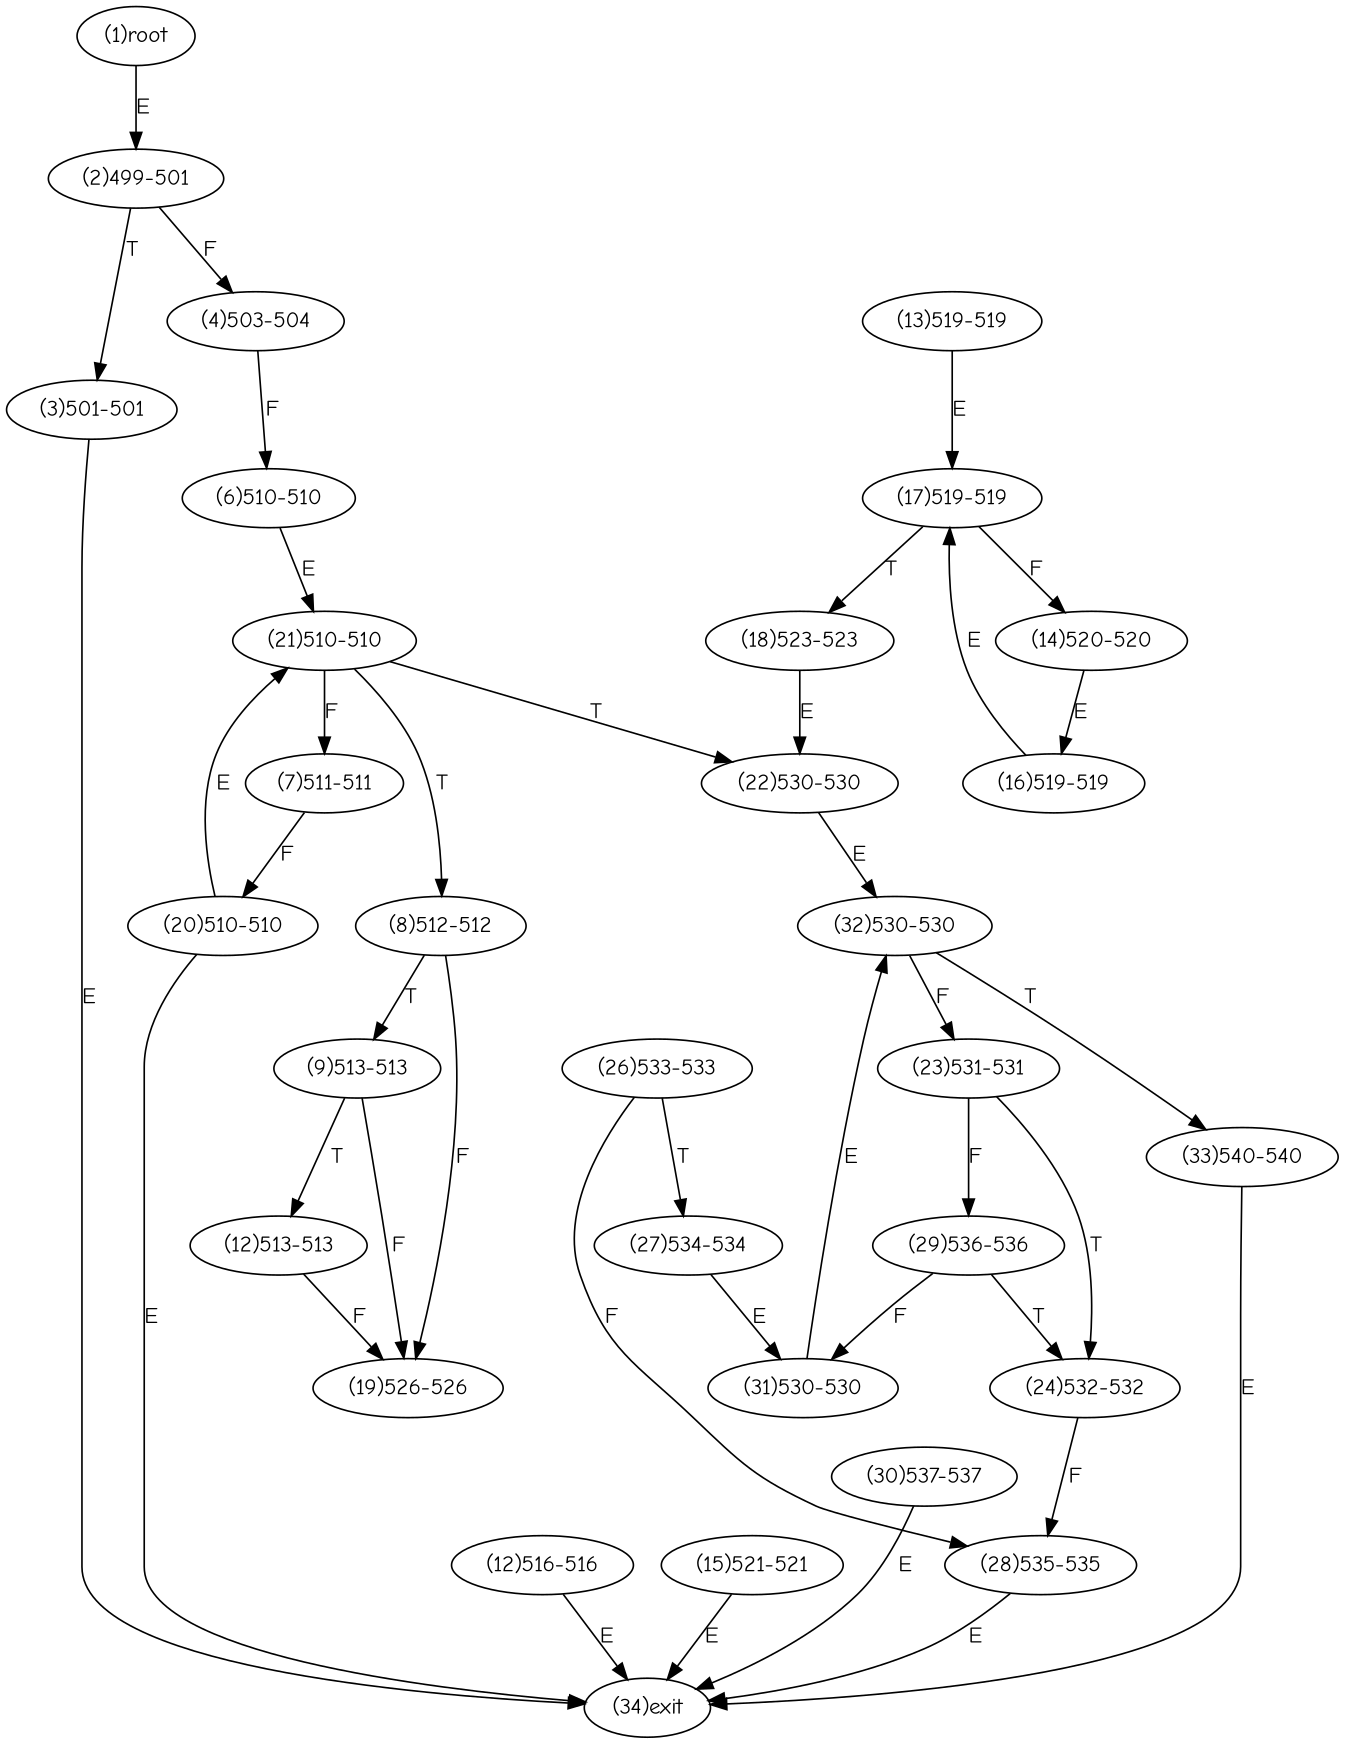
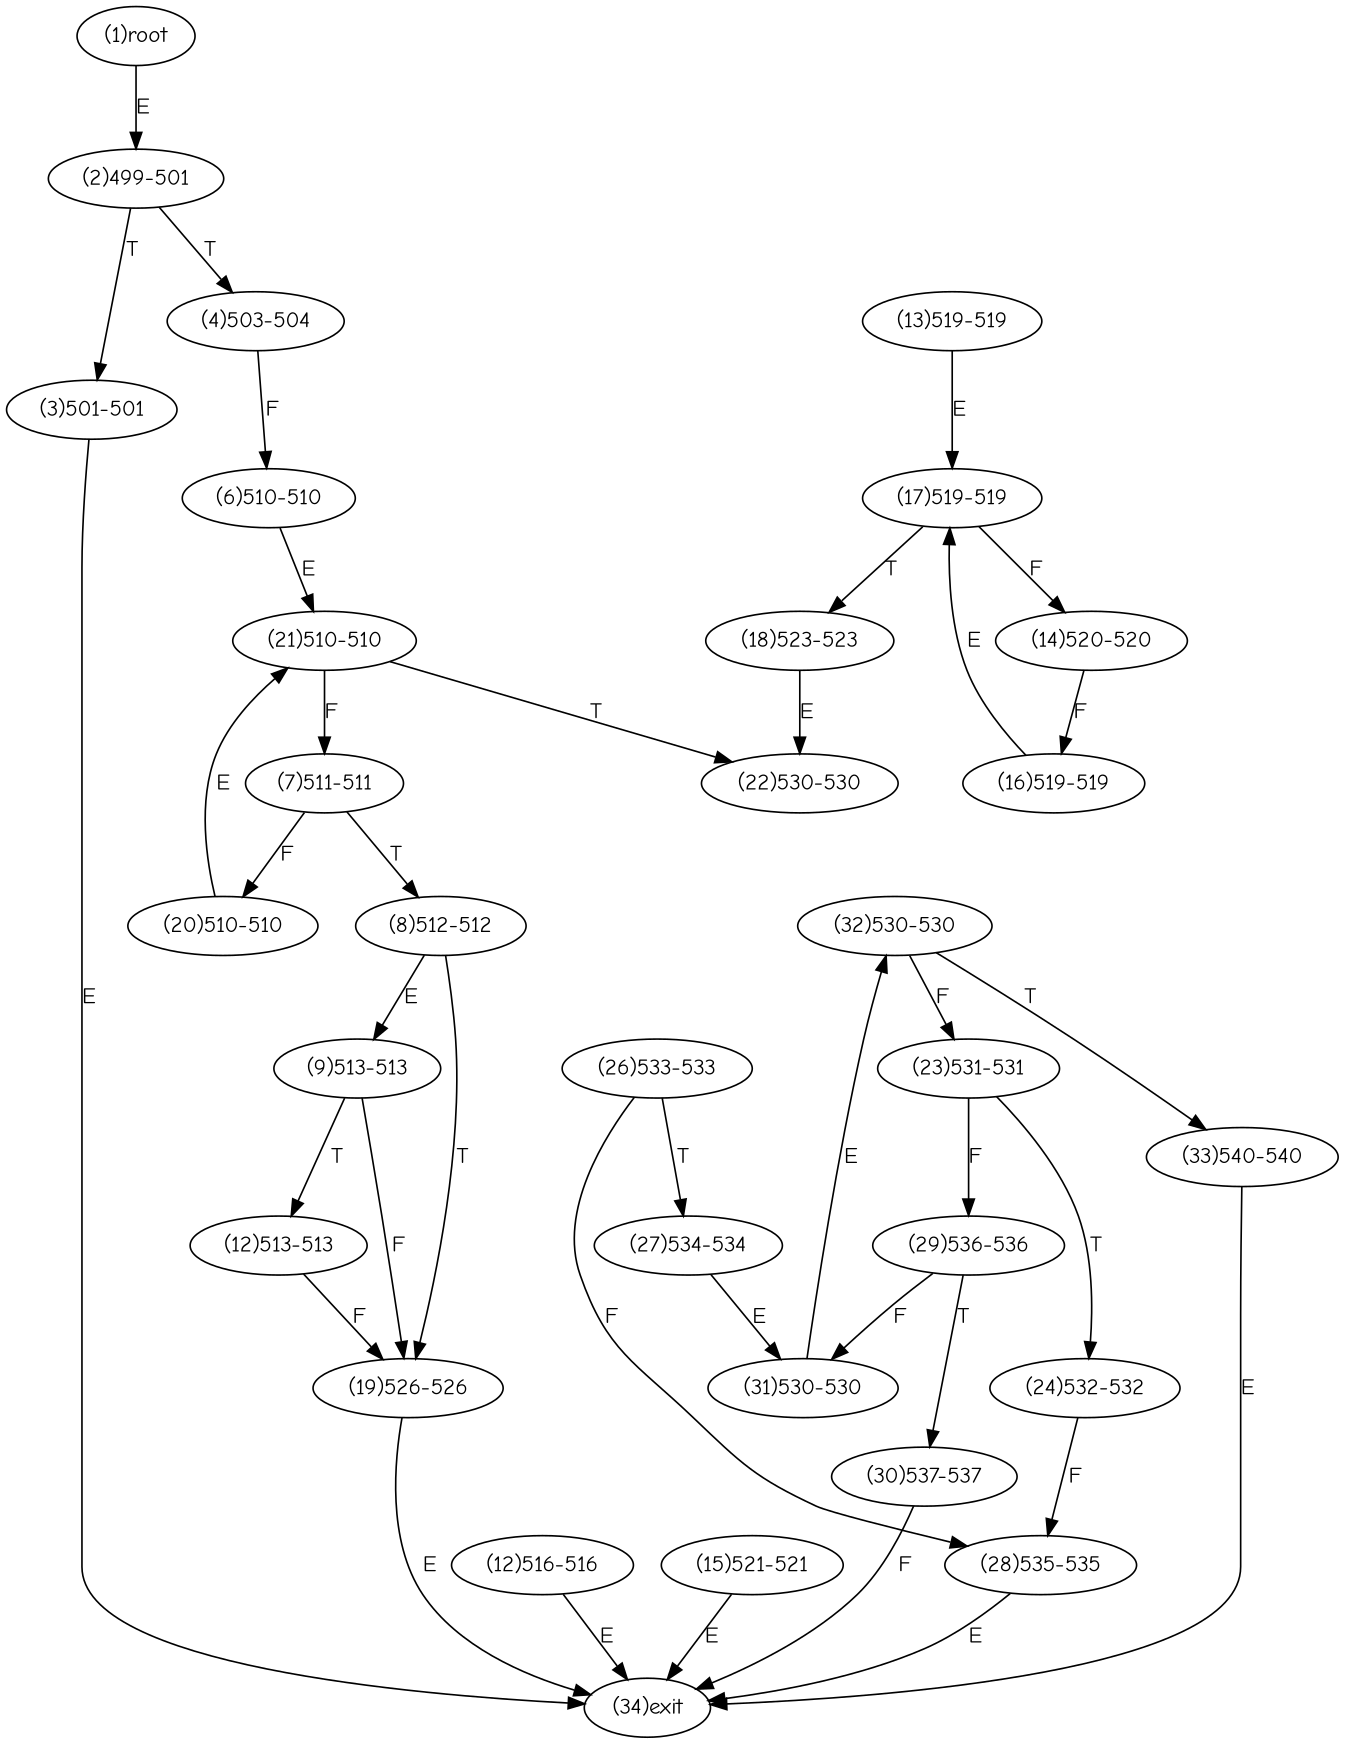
(211, 250) -> (211, 250)
(1081, 712) -> (1081, 712)
(422, 764) -> (377, 848)
(843, 848) -> none
(411, 997) -> (411, 997)
(463, 1157) -> (463, 1157)
(1021, 1310) -> (948, 1353)
(144, 1485) -> (423, 1595)
(906, 1565) -> (906, 1565)
